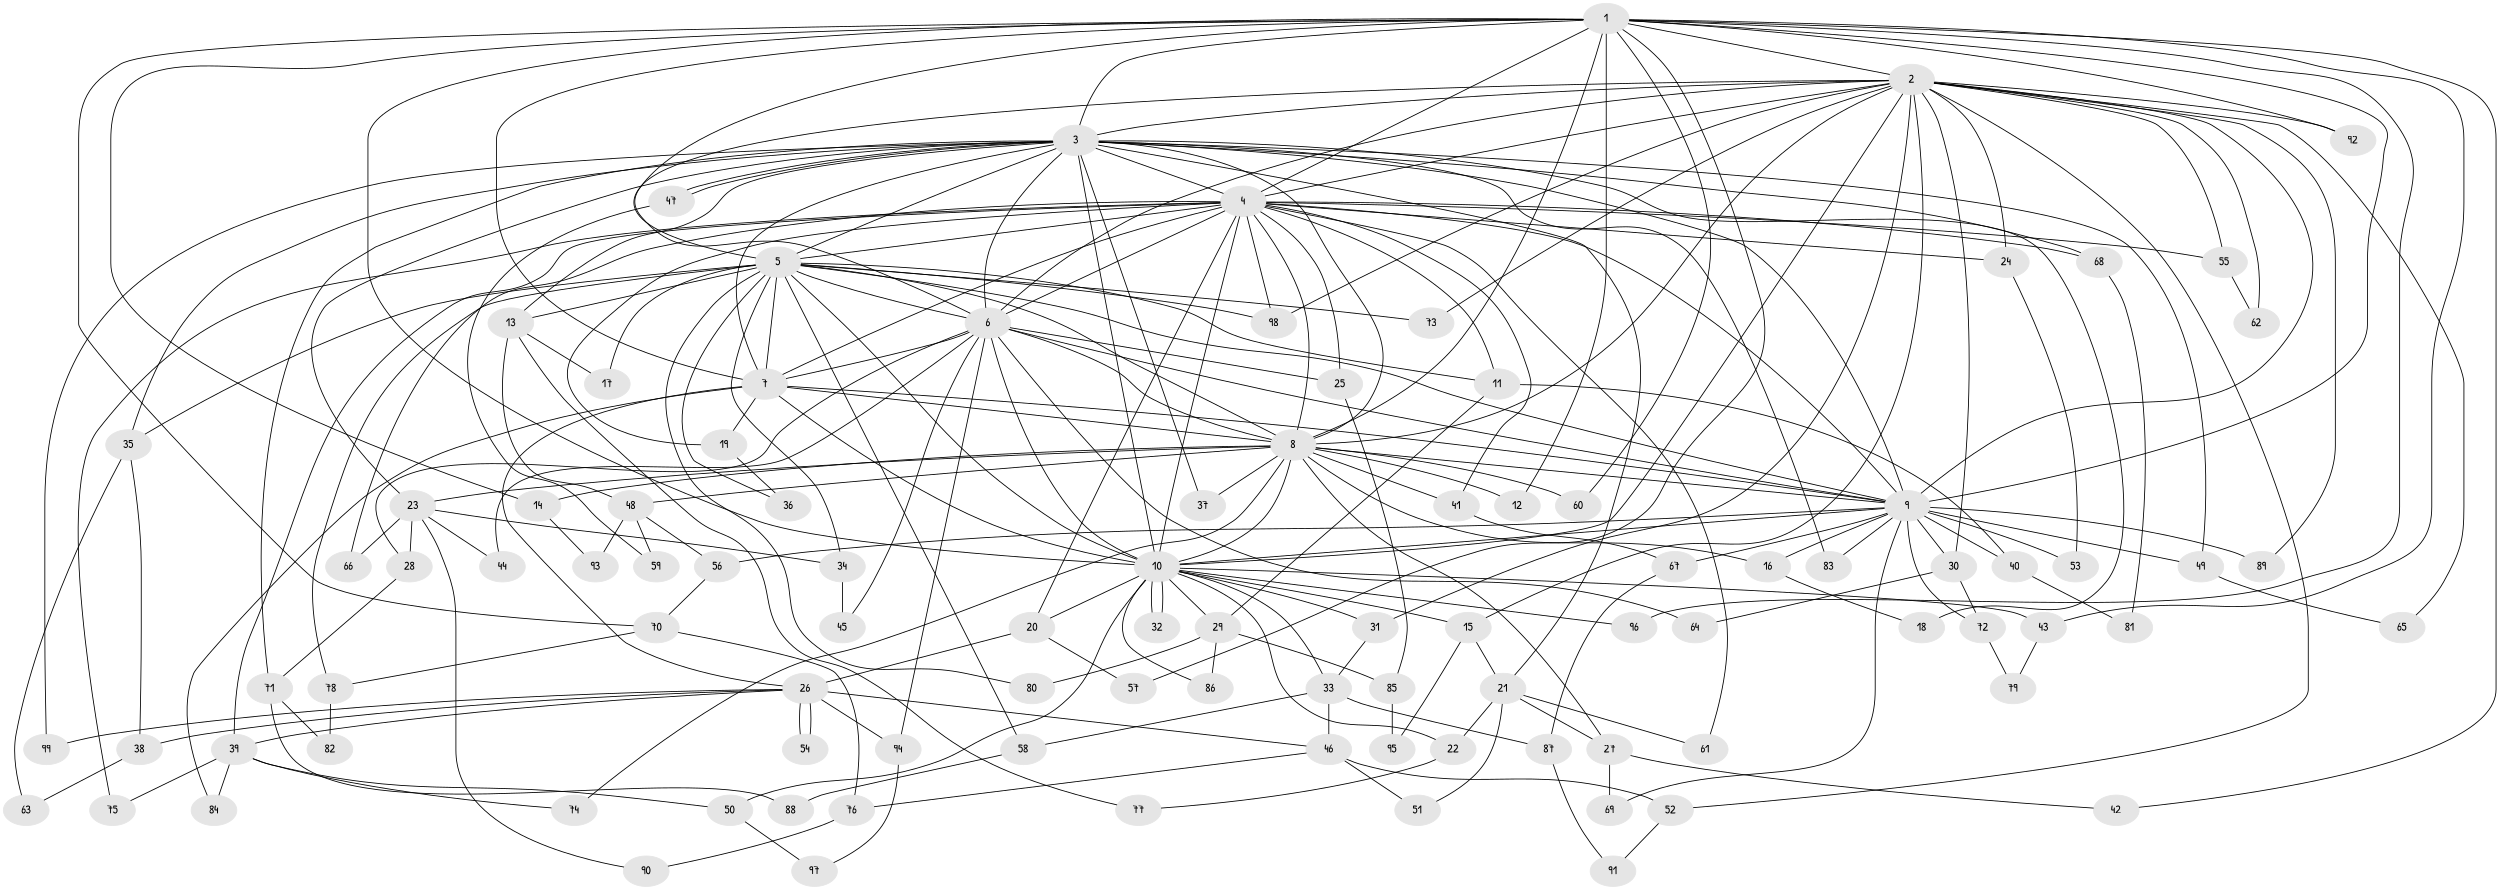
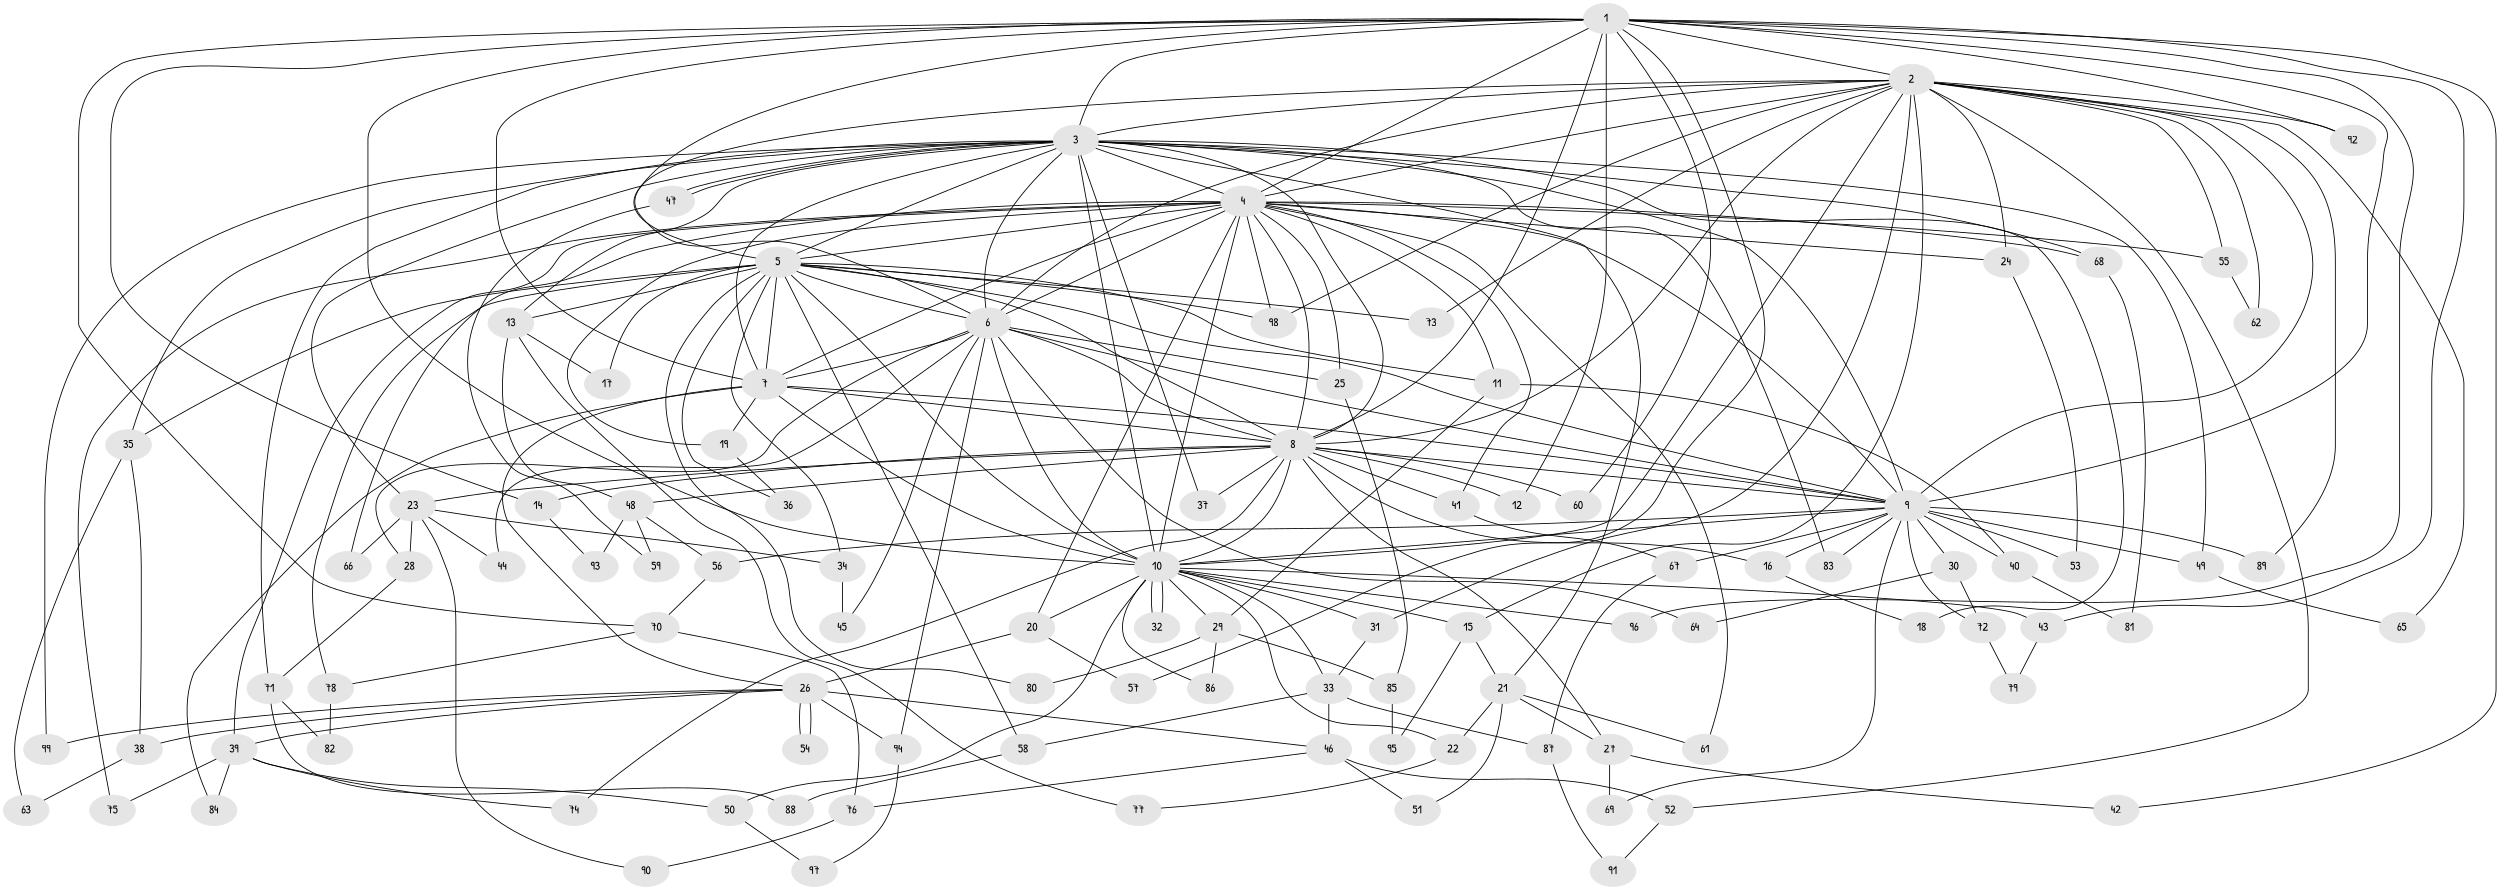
(1968, 319) -> none
